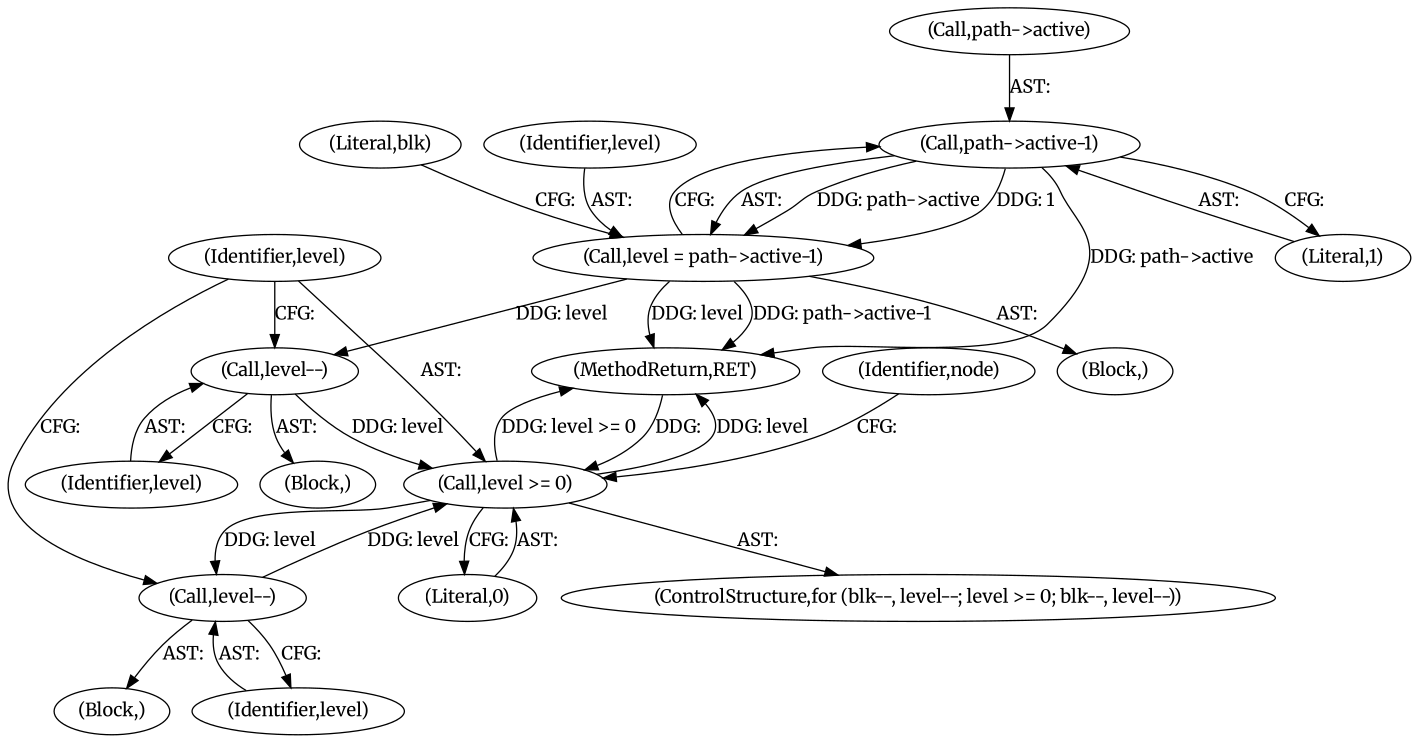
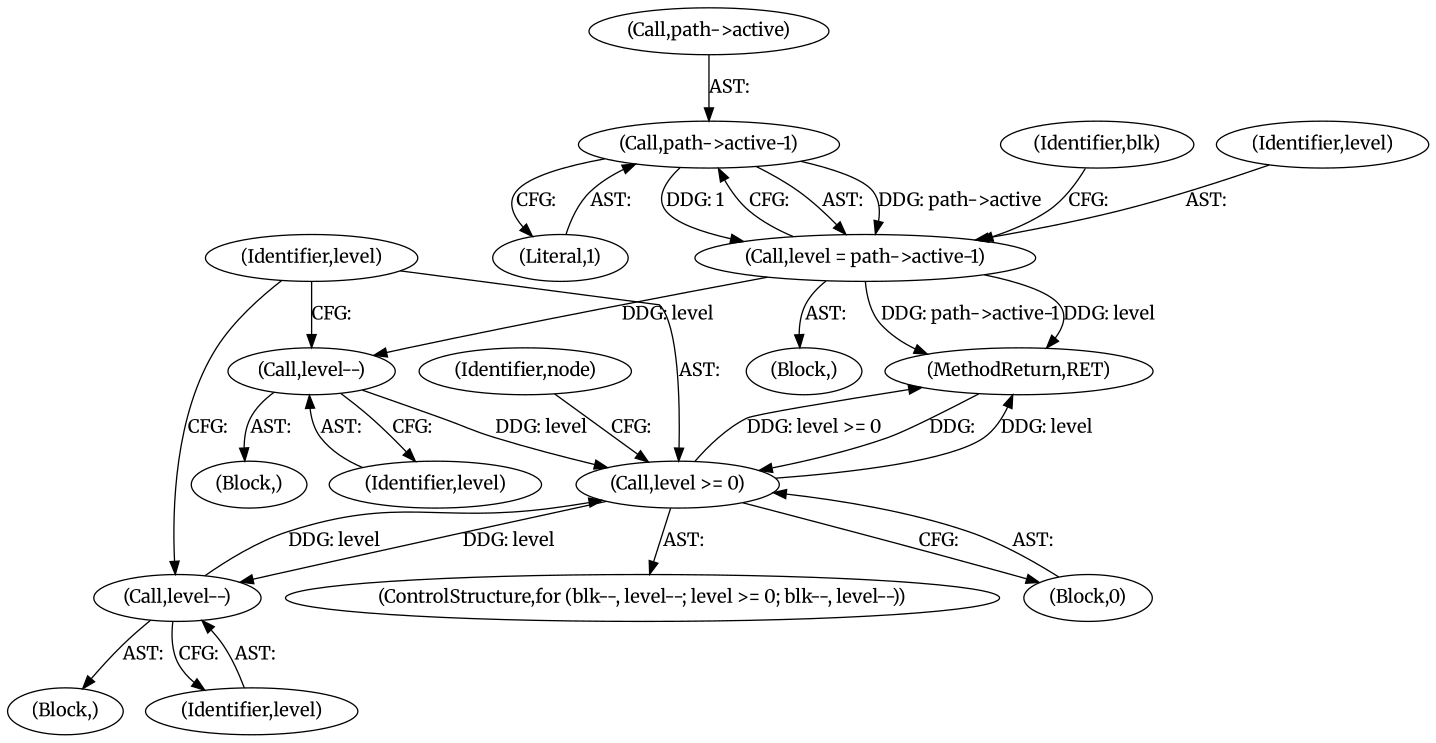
(380, 145) -> (1097, 145)
(1004, 342) -> none
(468, 598) -> (1088, 598)
